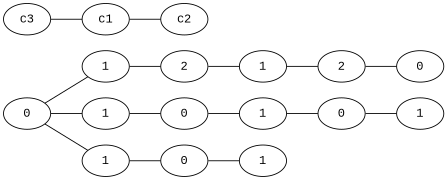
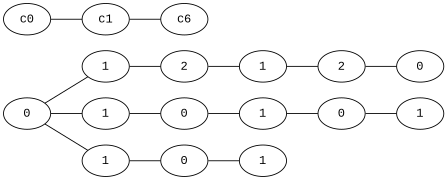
(27, 19) -> (27, 19)
(184, 19) -> (184, 19)
